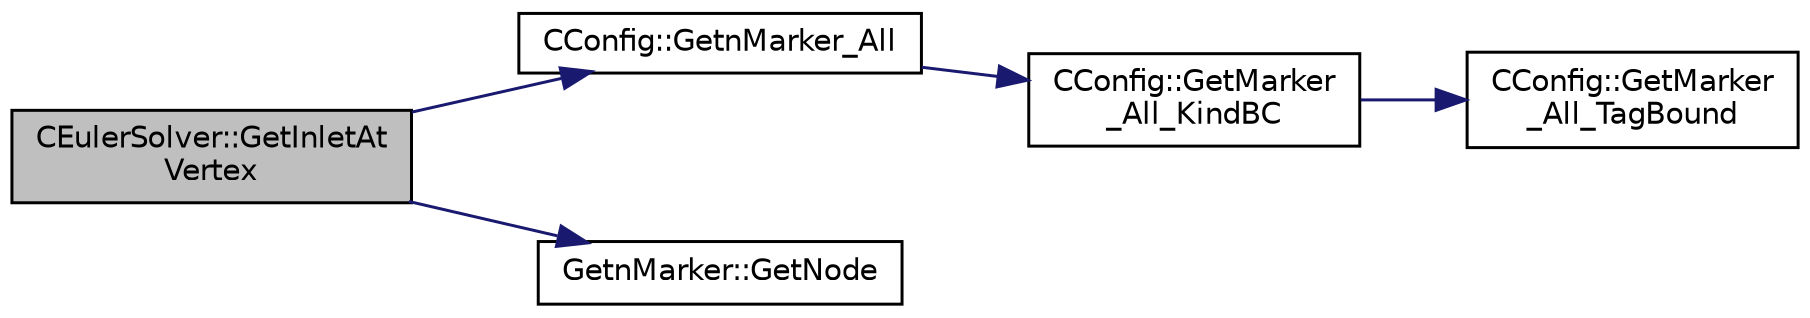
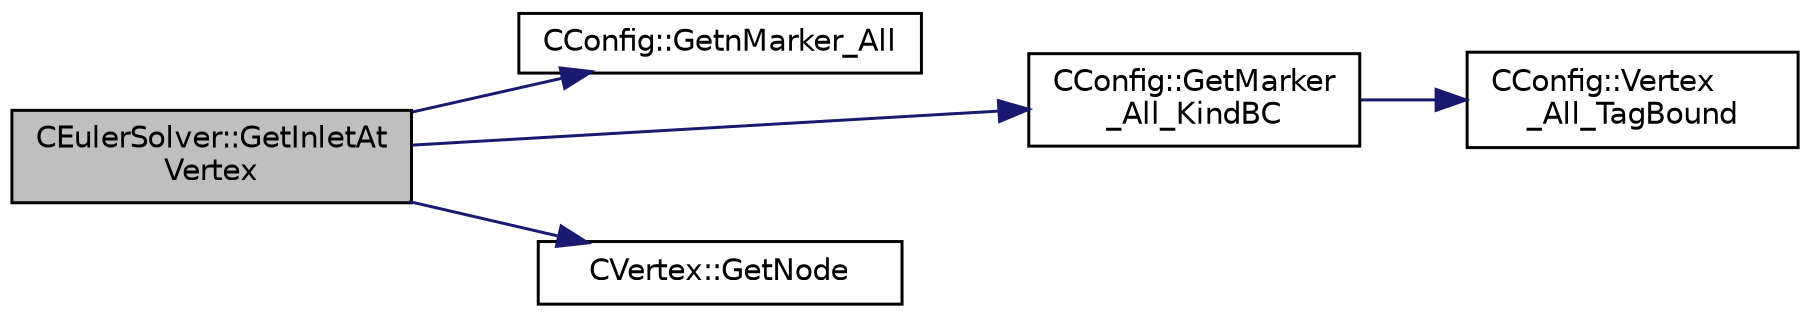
(960, 72) -> (705, 128)
(1633, 100) -> (1633, 100)
(720, 273) -> (720, 273)
